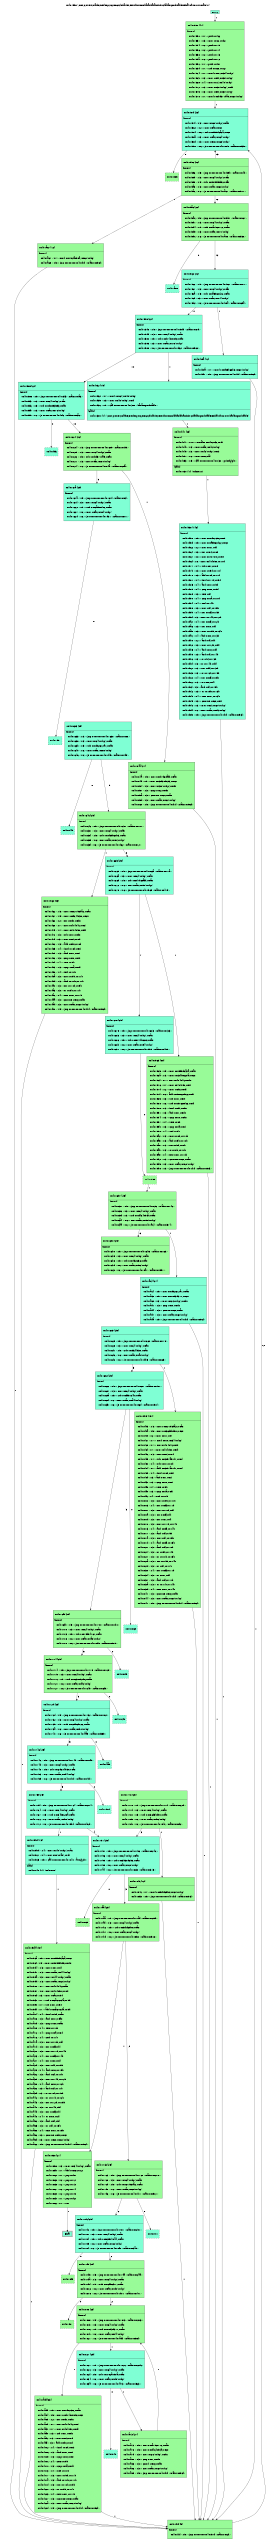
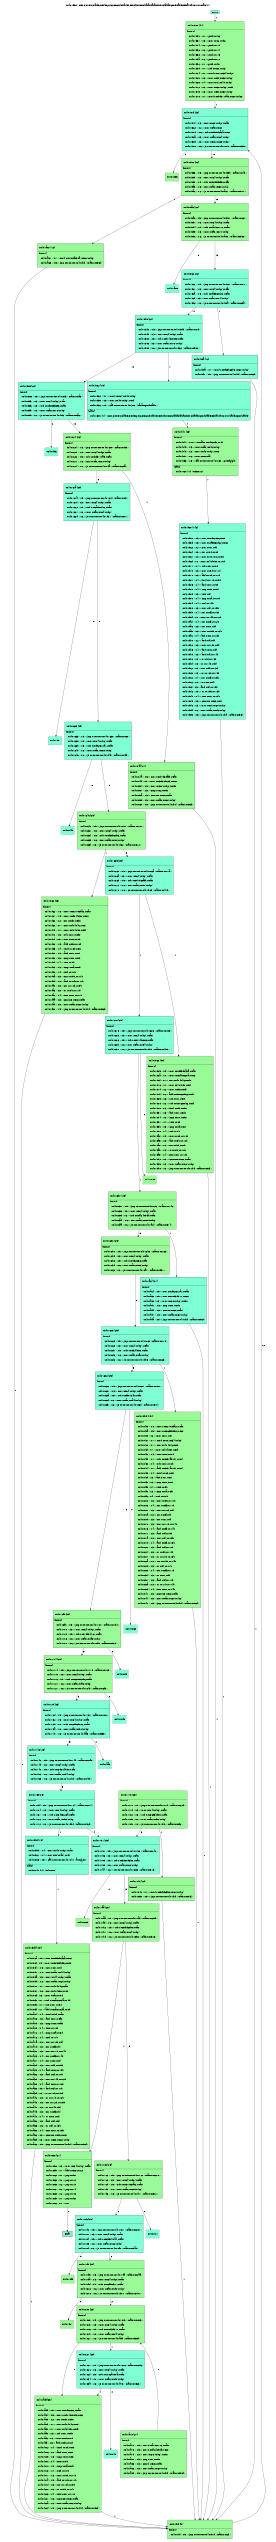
(215, 155) -> (212, 154)
none -> (98, 621)
(148, 1187) -> (138, 1122)
none -> (135, 1300)
(104, 1810) -> none
(131, 2409) -> (100, 2391)
